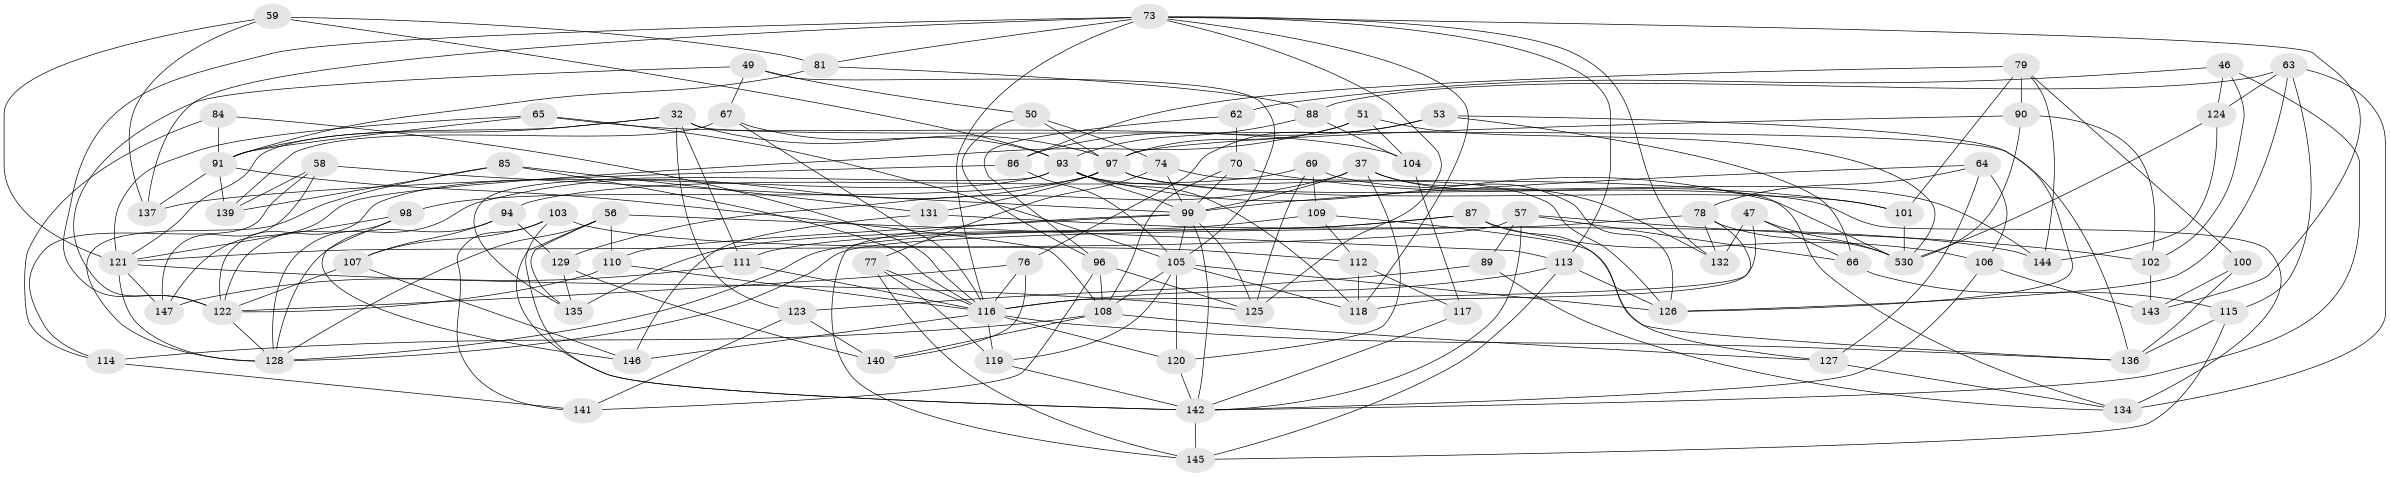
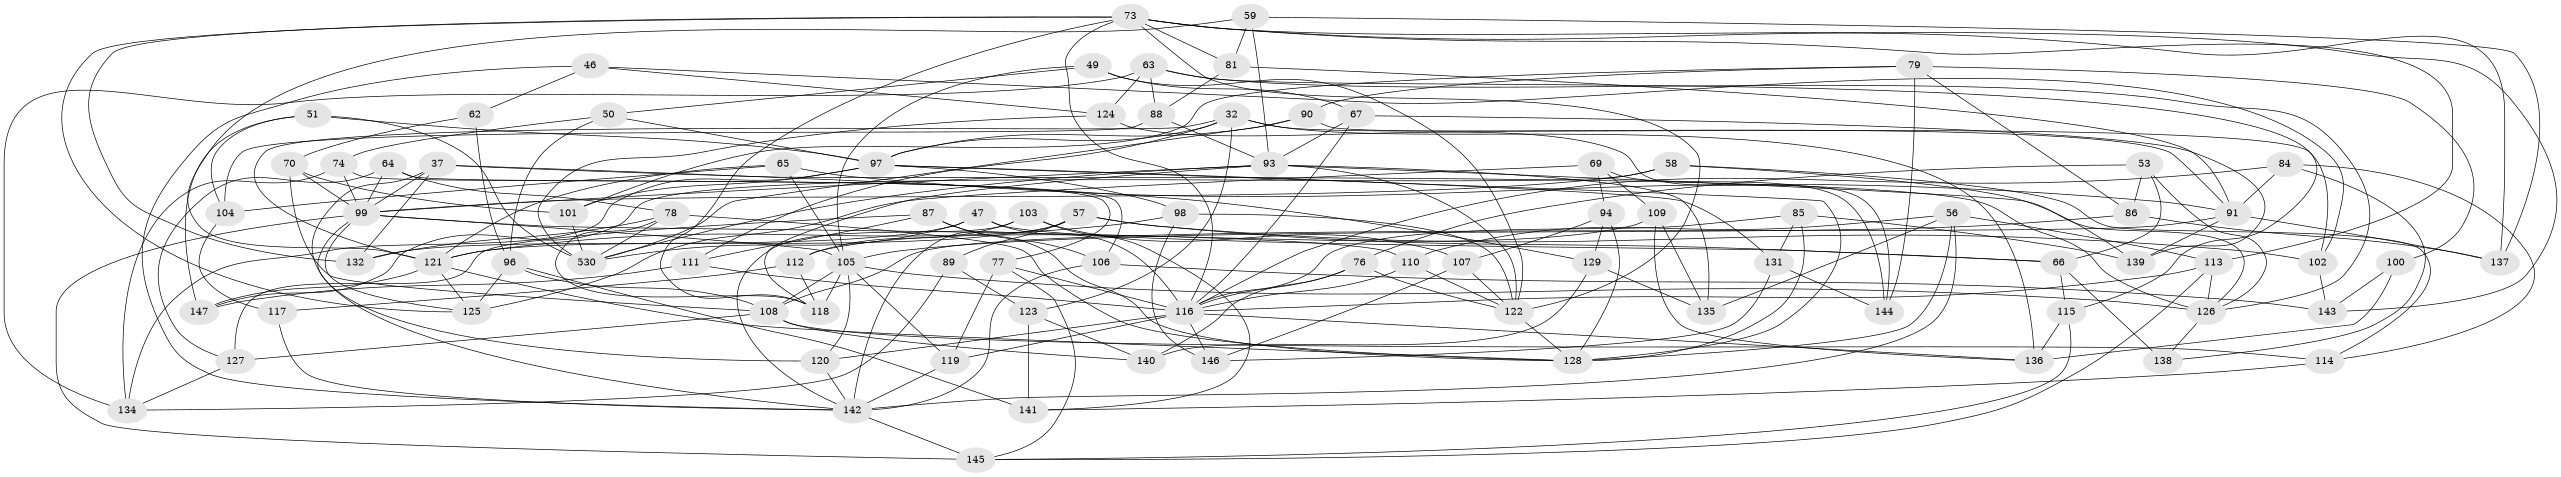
none -> (2163, 362)
